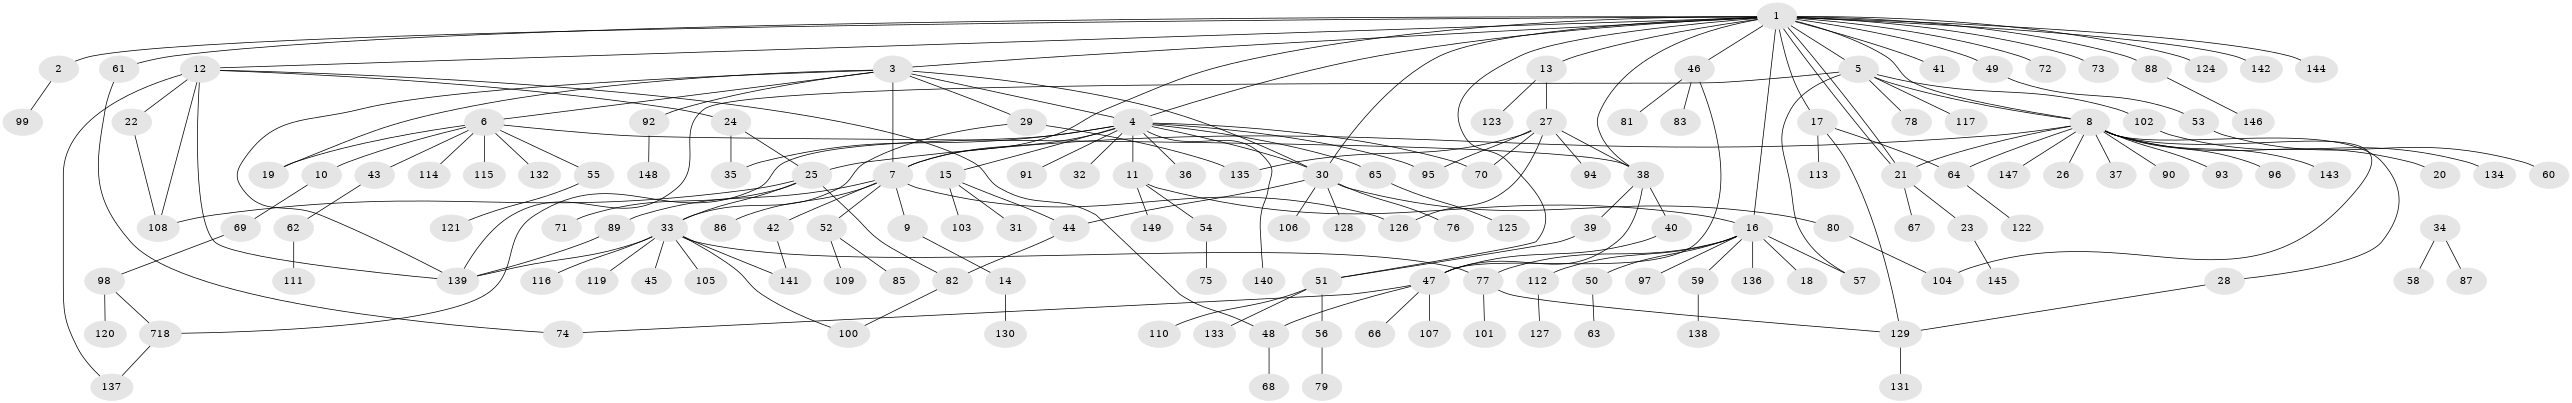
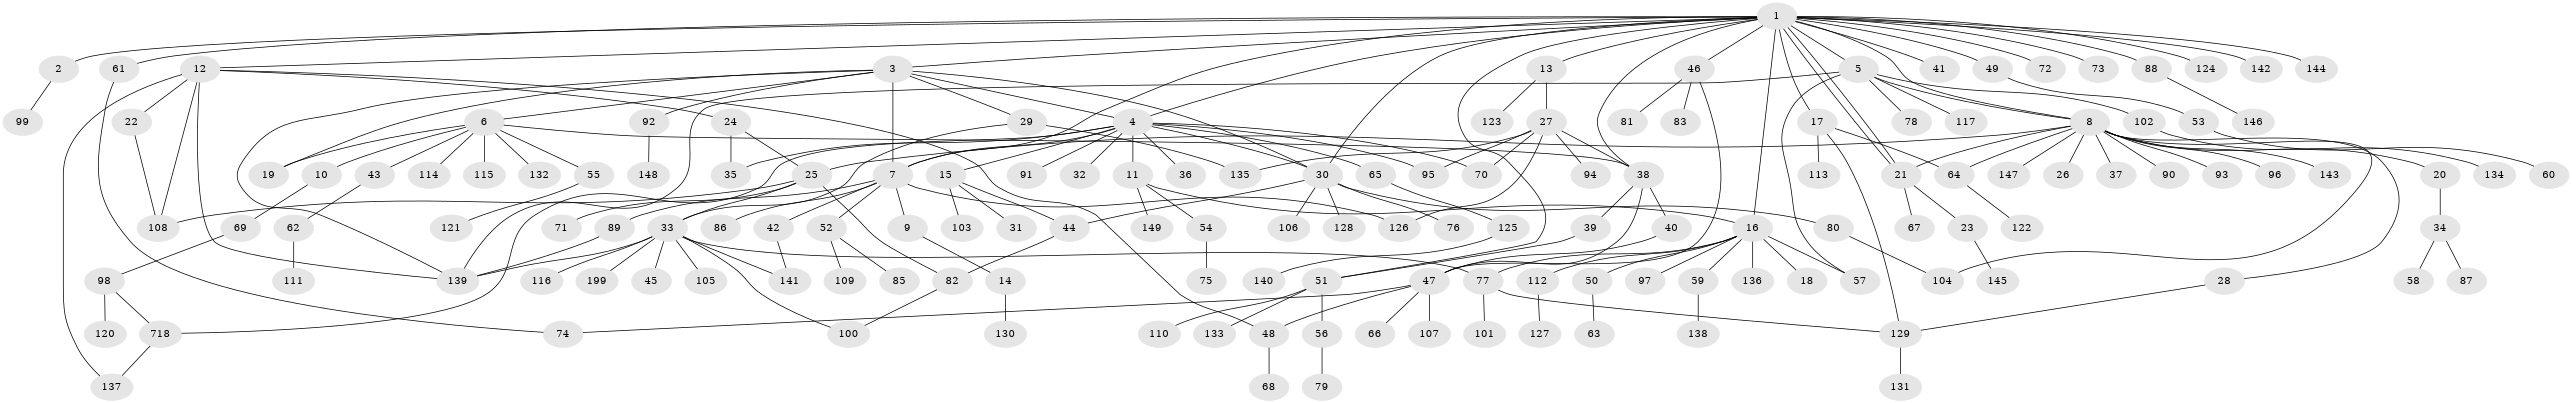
(1265, 159) -> (1397, 255)
none -> (2440, 202)
(597, 281) -> (597, 281)
